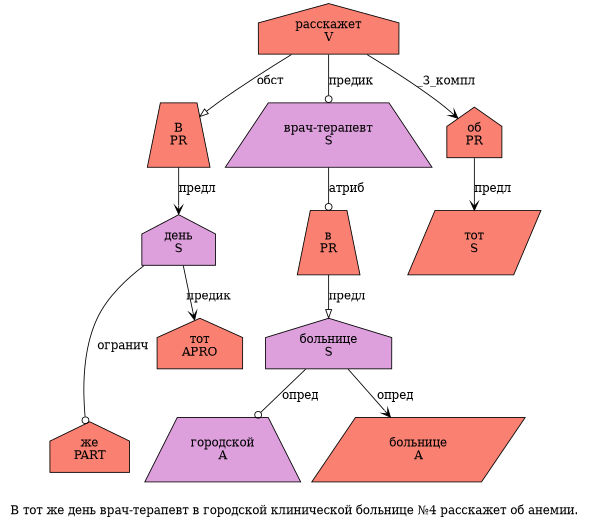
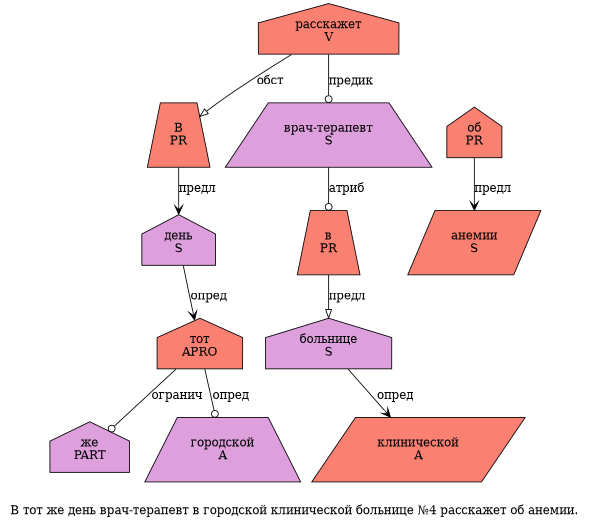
(410, 82) -> none
(474, 243) -> (474, 243)
(209, 296) -> (209, 296)
(92, 332) -> (145, 398)
(283, 391) -> (209, 390)
(90, 450) -> (90, 450)
(418, 450) -> (418, 450)
